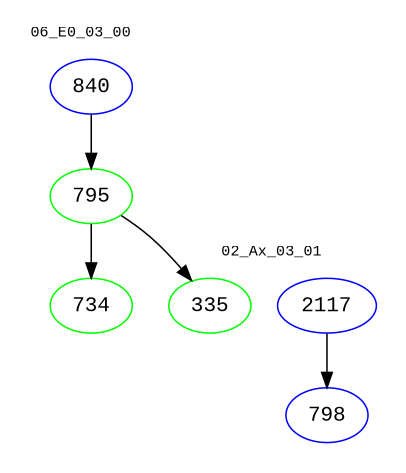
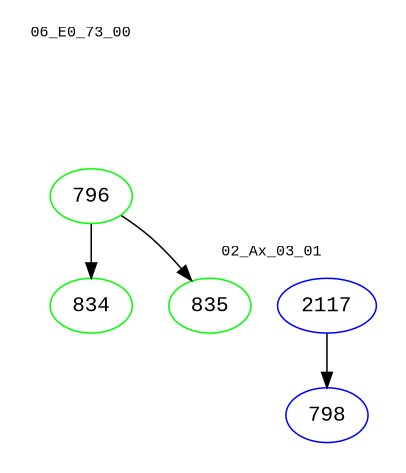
(81, 33) -> (81, 33)
(91, 87) -> none
(91, 196) -> (91, 196)
(91, 306) -> (91, 306)
(210, 306) -> (210, 306)
